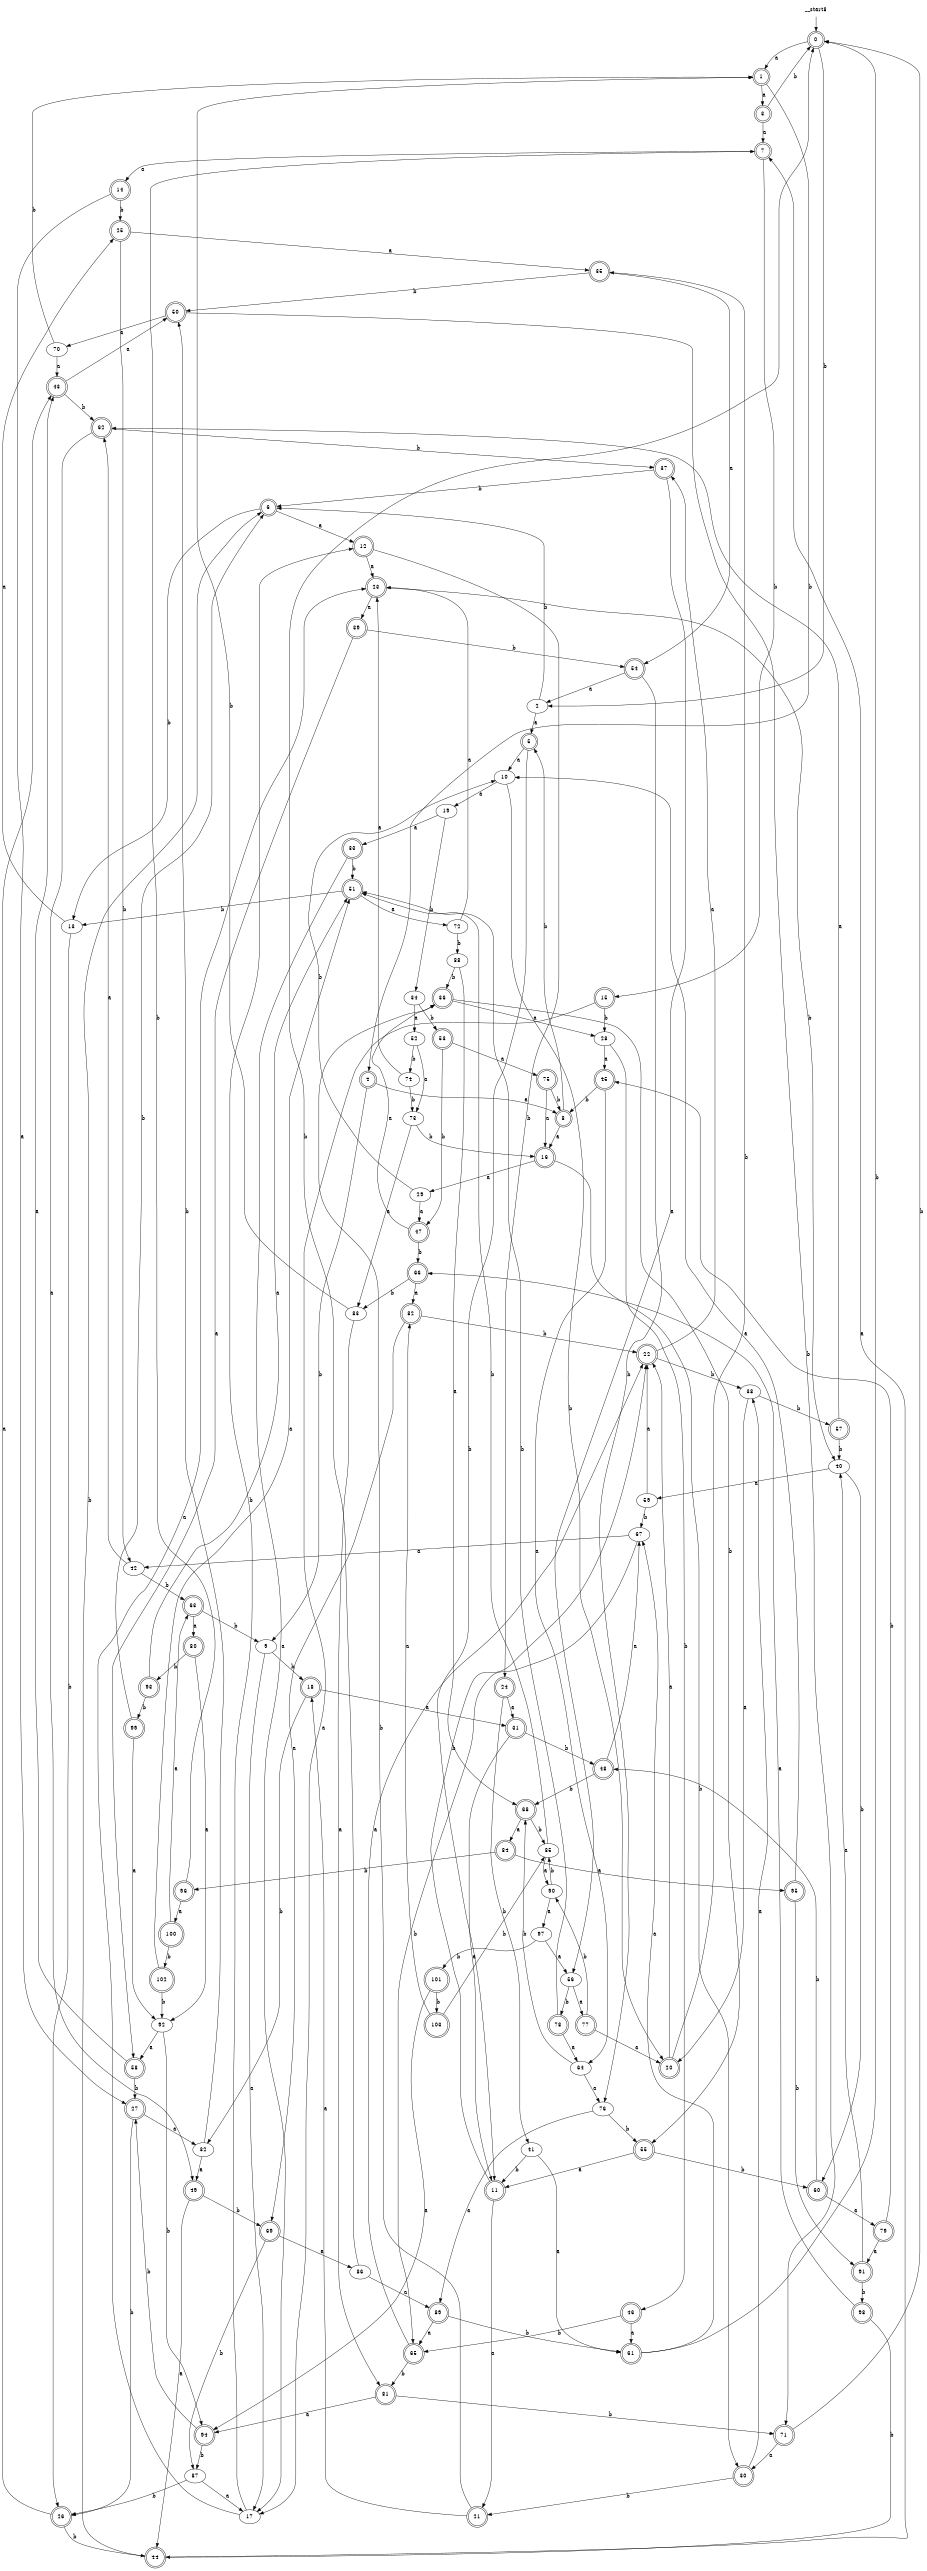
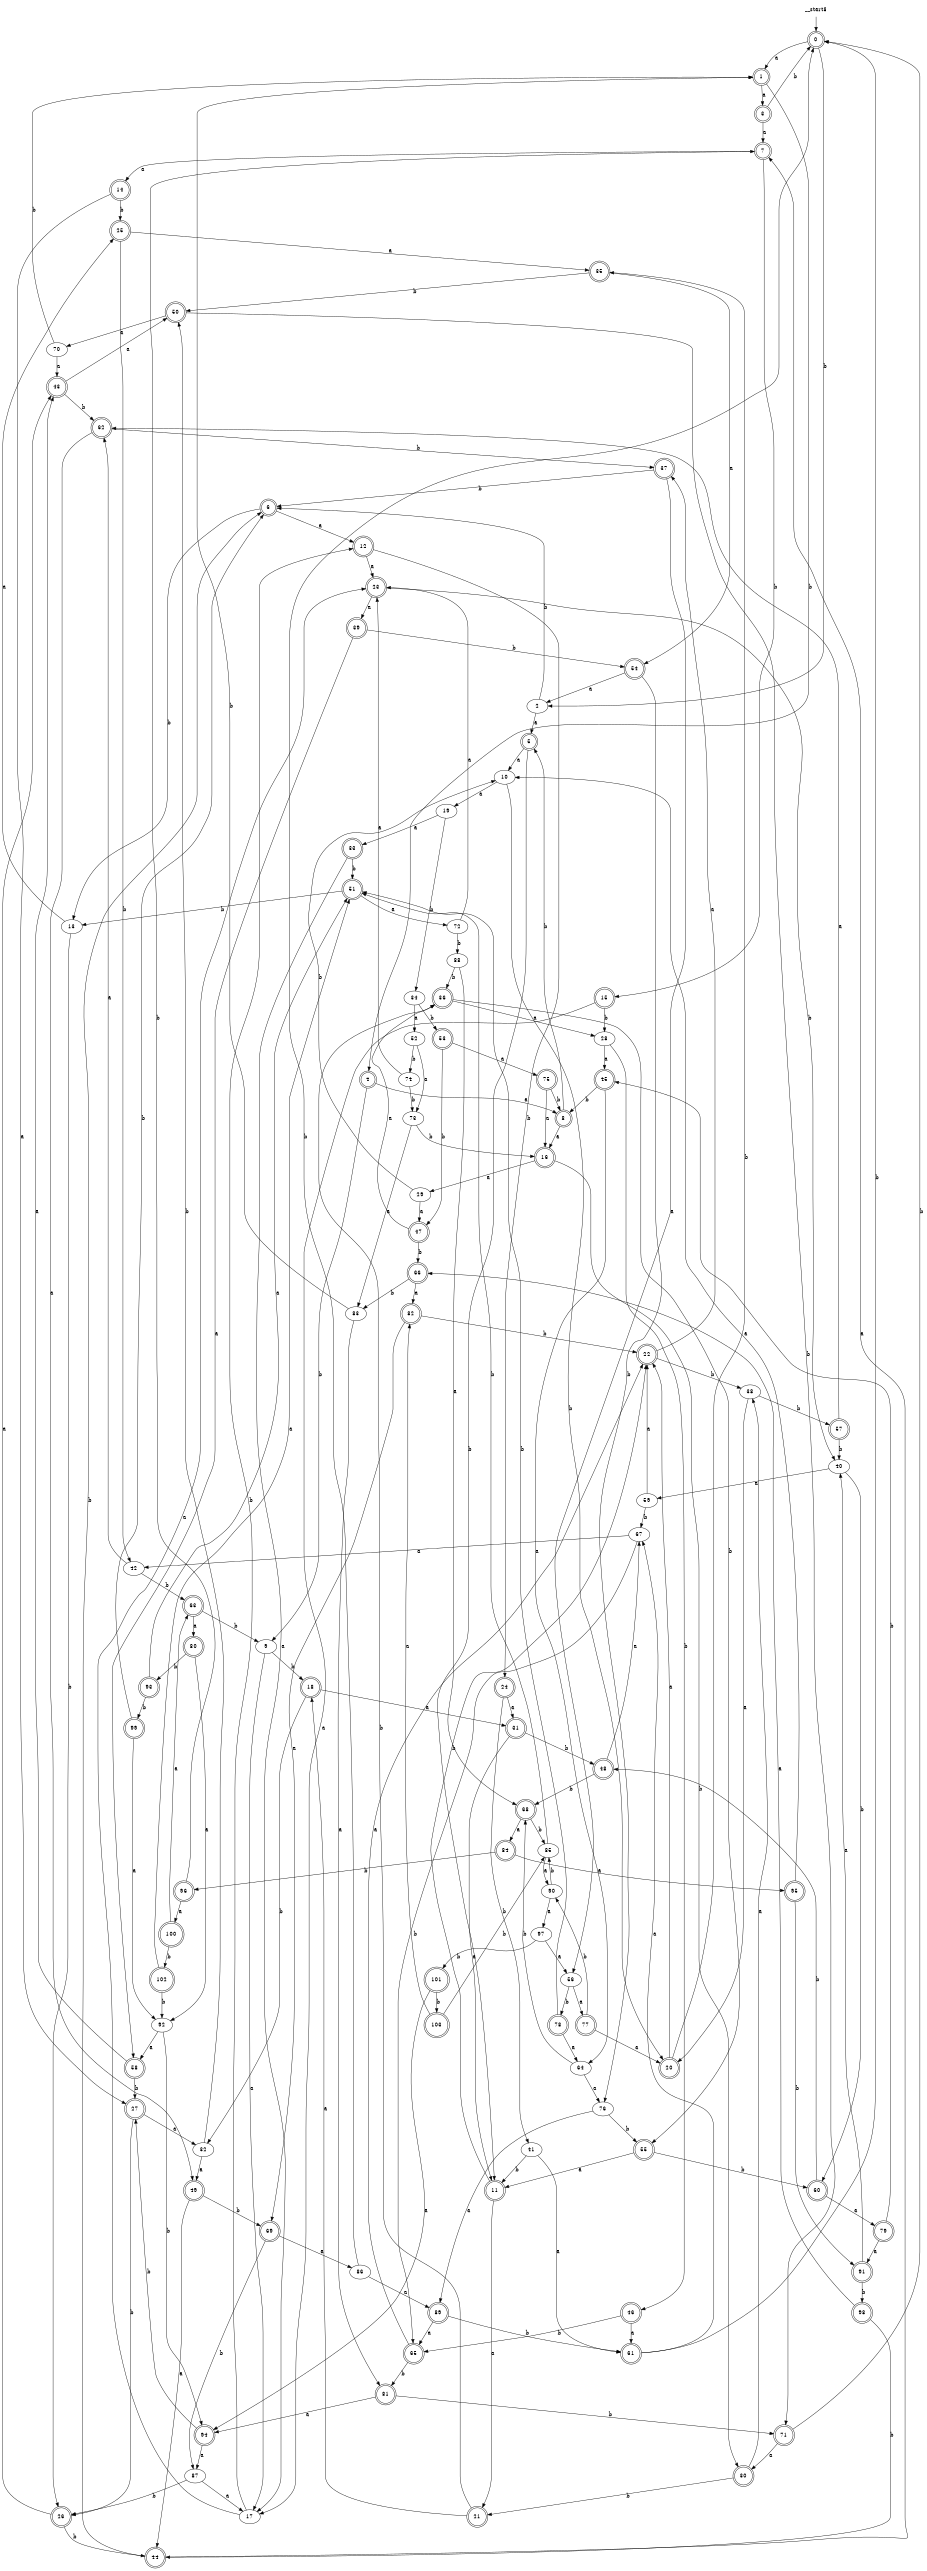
(203, 2456) -> (202, 2456)
